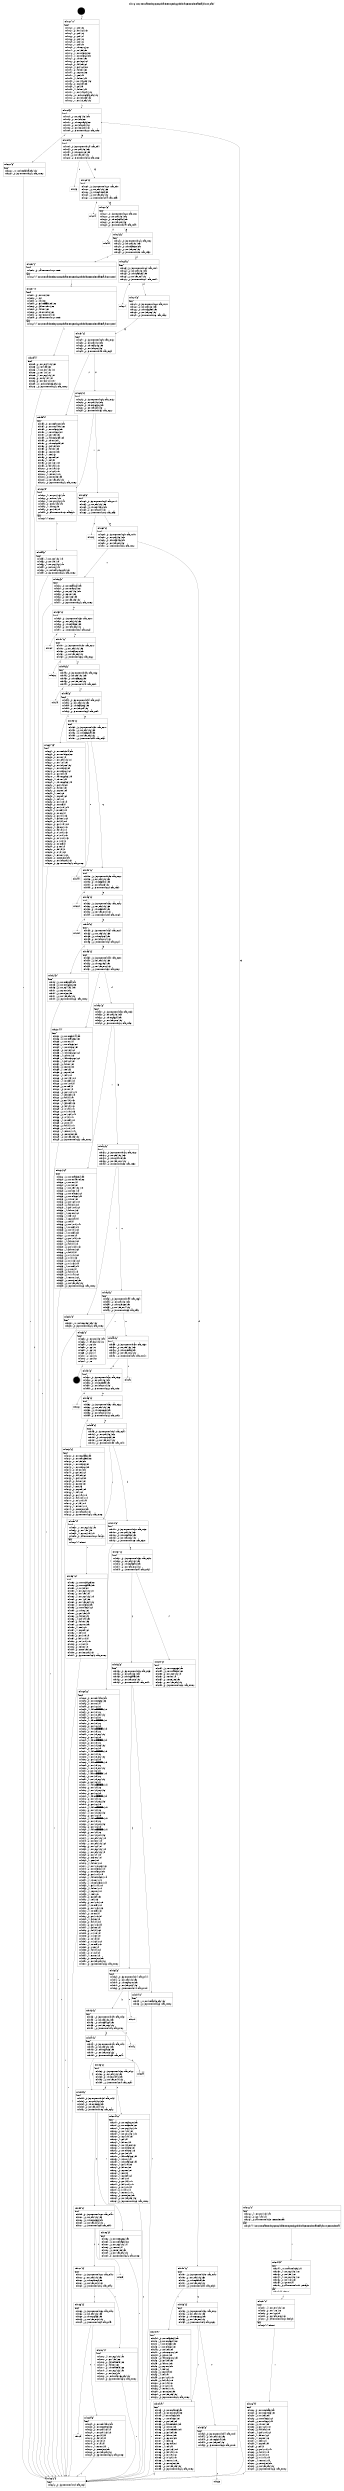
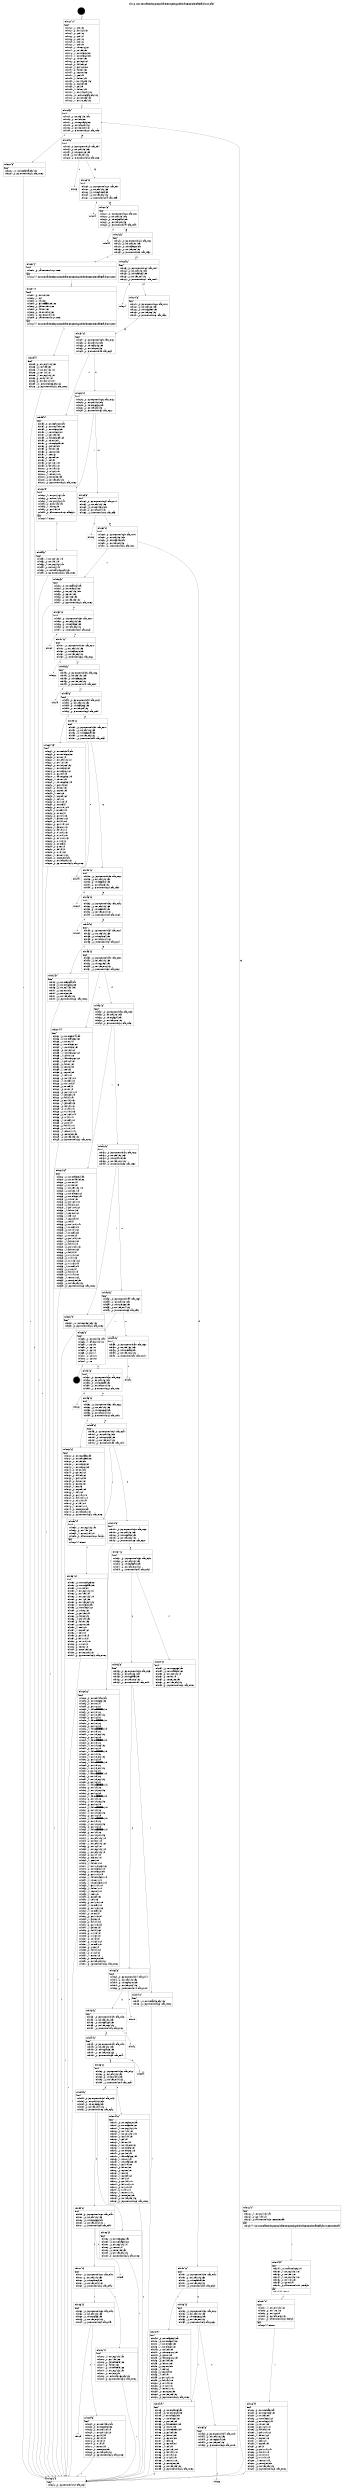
(115, 1363) -> (97, 1366)
(90, 2073) -> (110, 2060)
